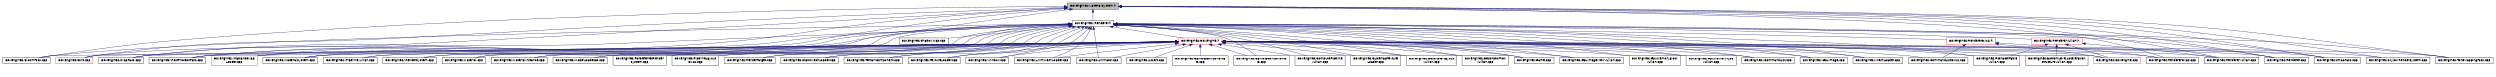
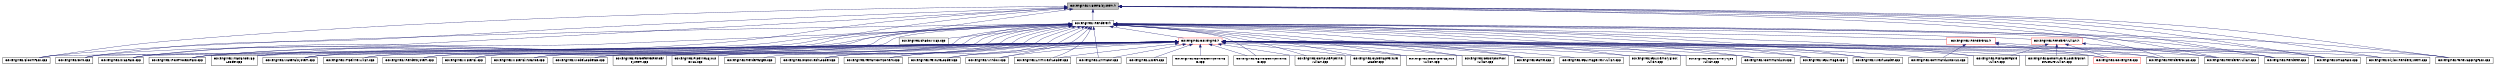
(1368, 36) -> none
(1971, 41) -> (1971, 41)
(969, 46) -> none
(74, 61) -> (74, 61)
(234, 61) -> (234, 61)
